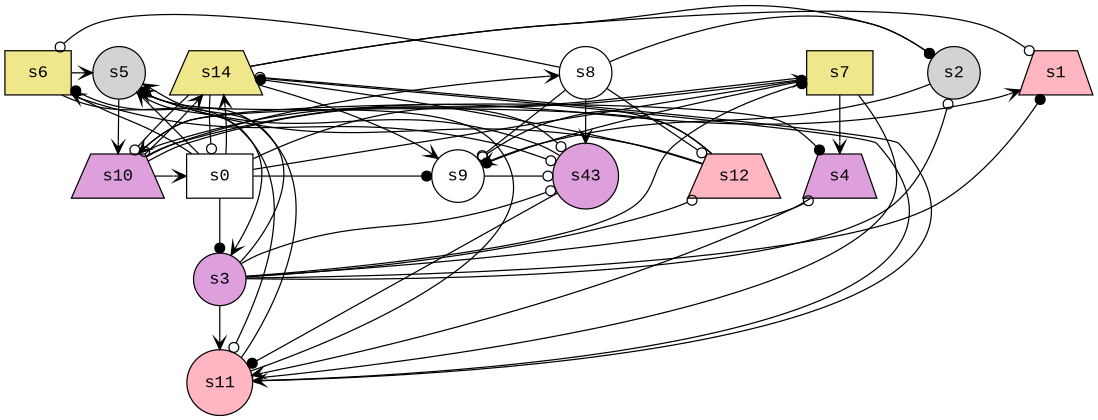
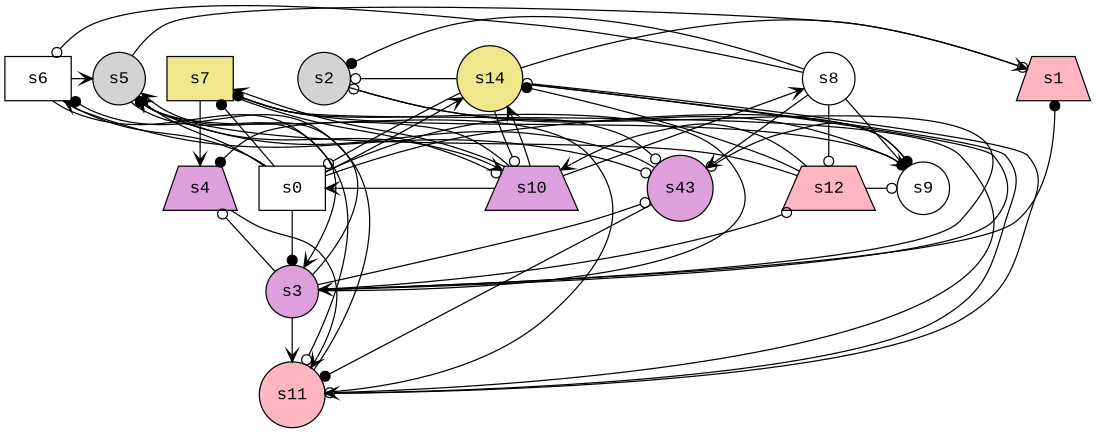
(38, 73) -> (38, 79)
(216, 73) -> (490, 79)
(306, 99) -> (1000, 164)
(575, 112) -> (570, 10)
